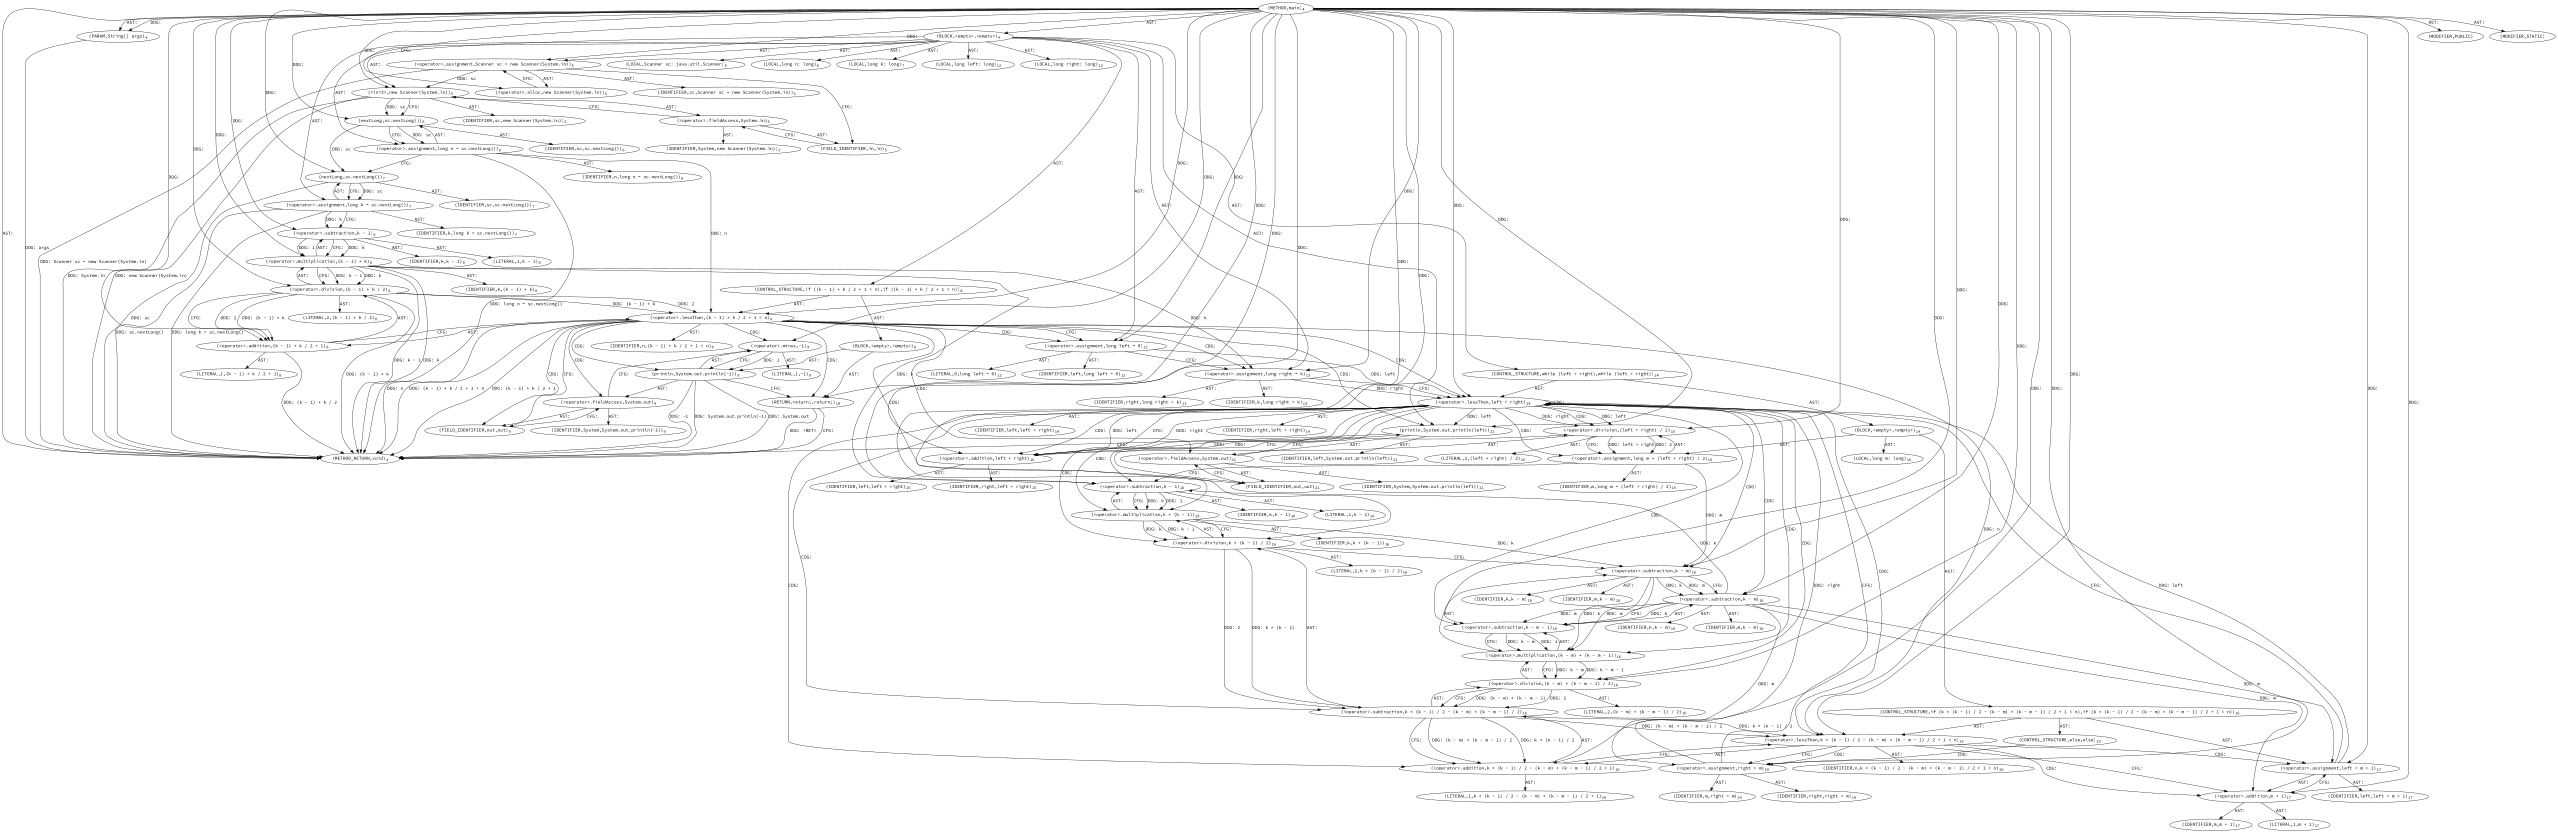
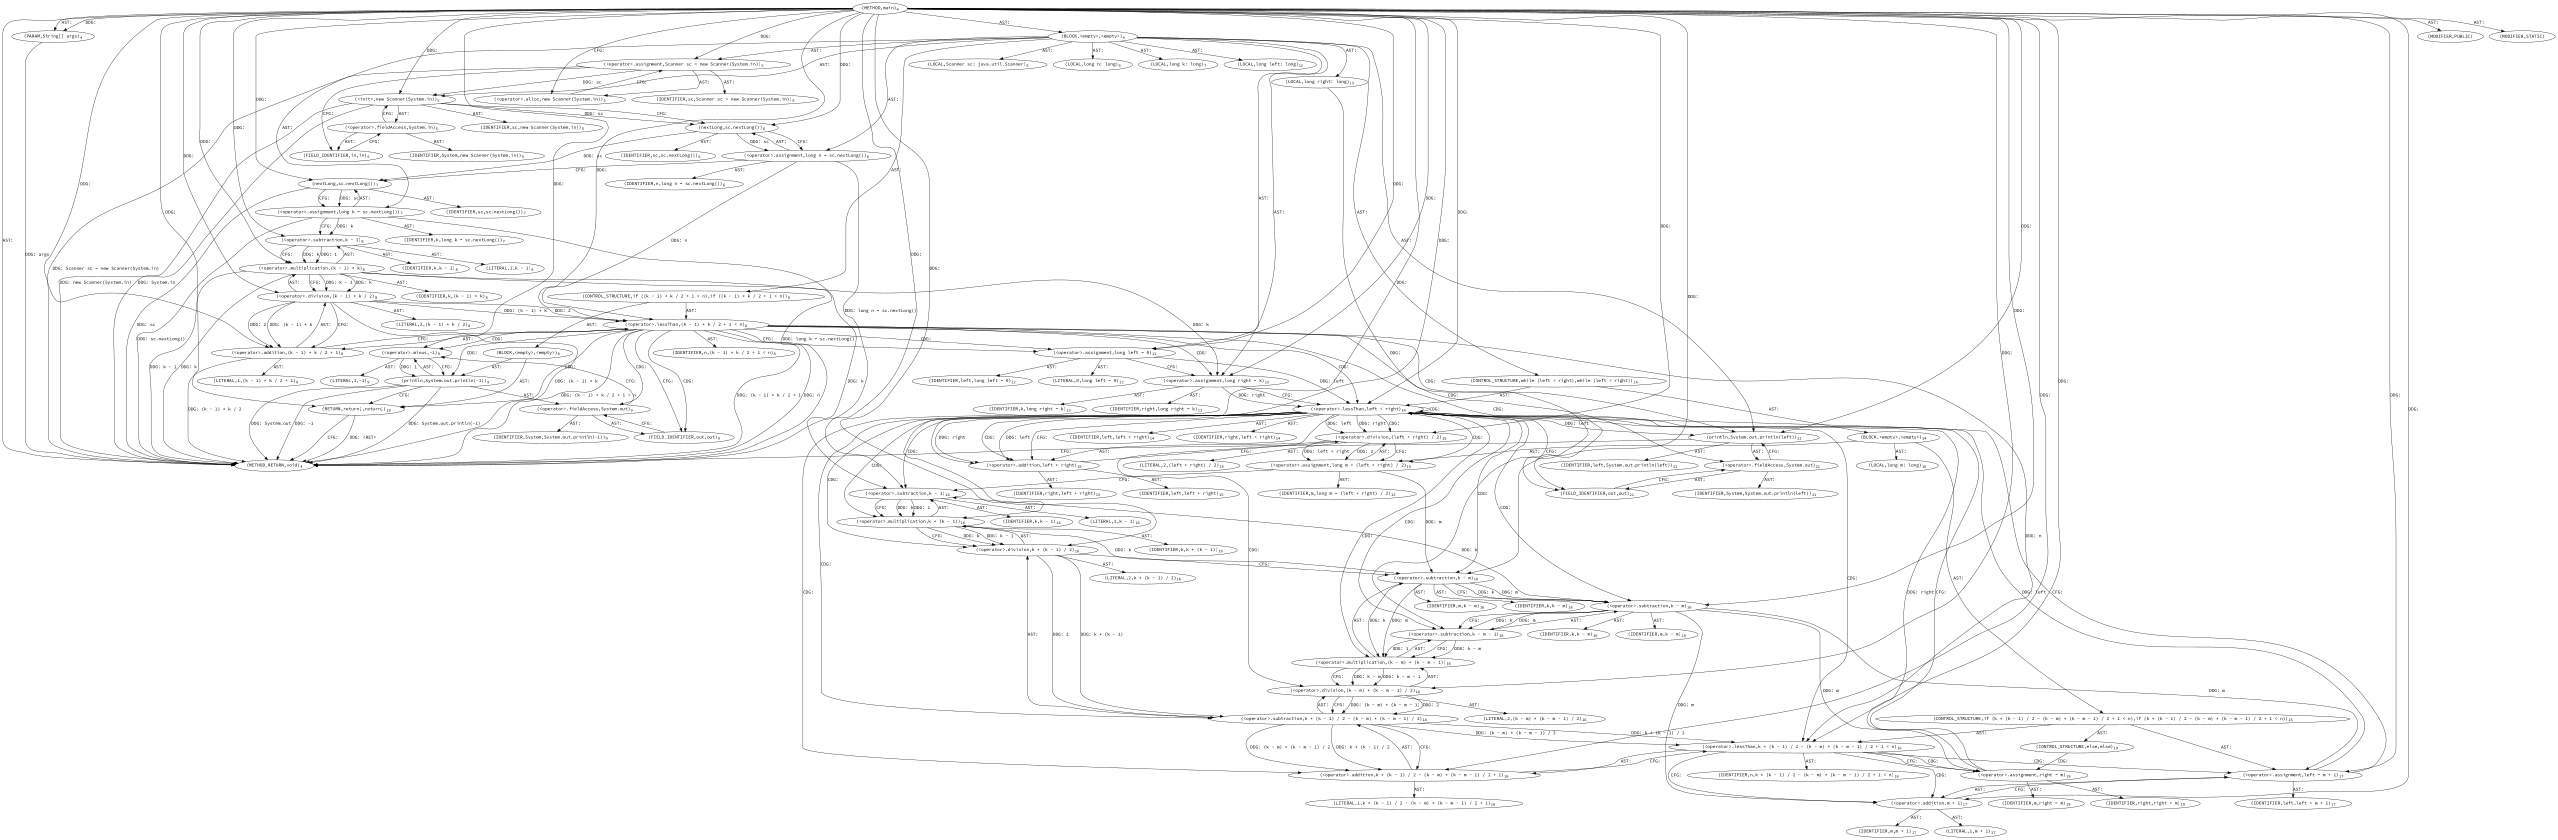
(1934, 209) -> (1531, 397)
(2052, 342) -> none
